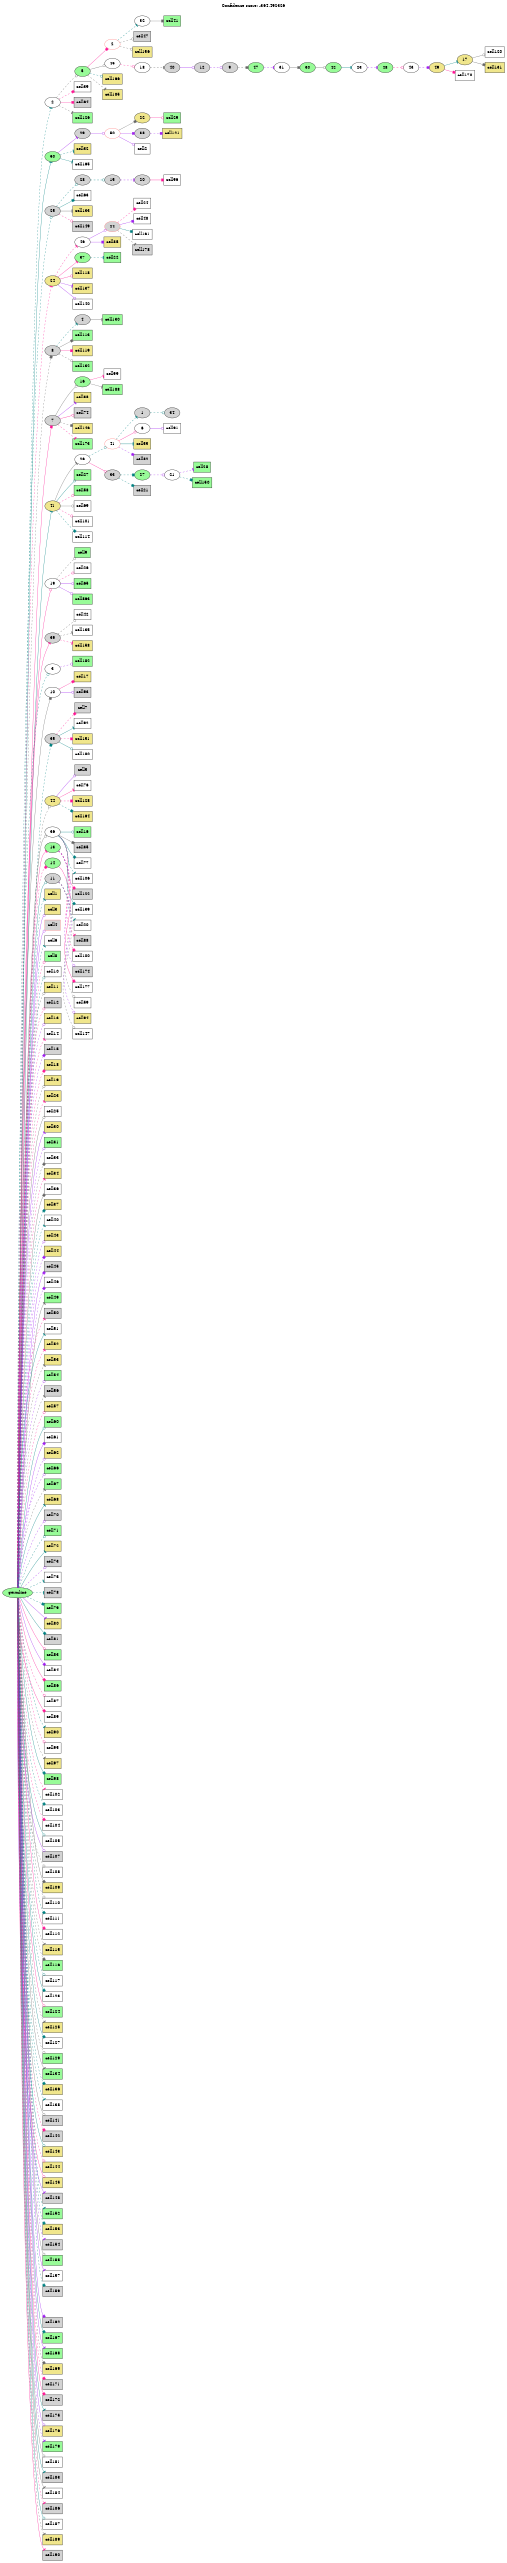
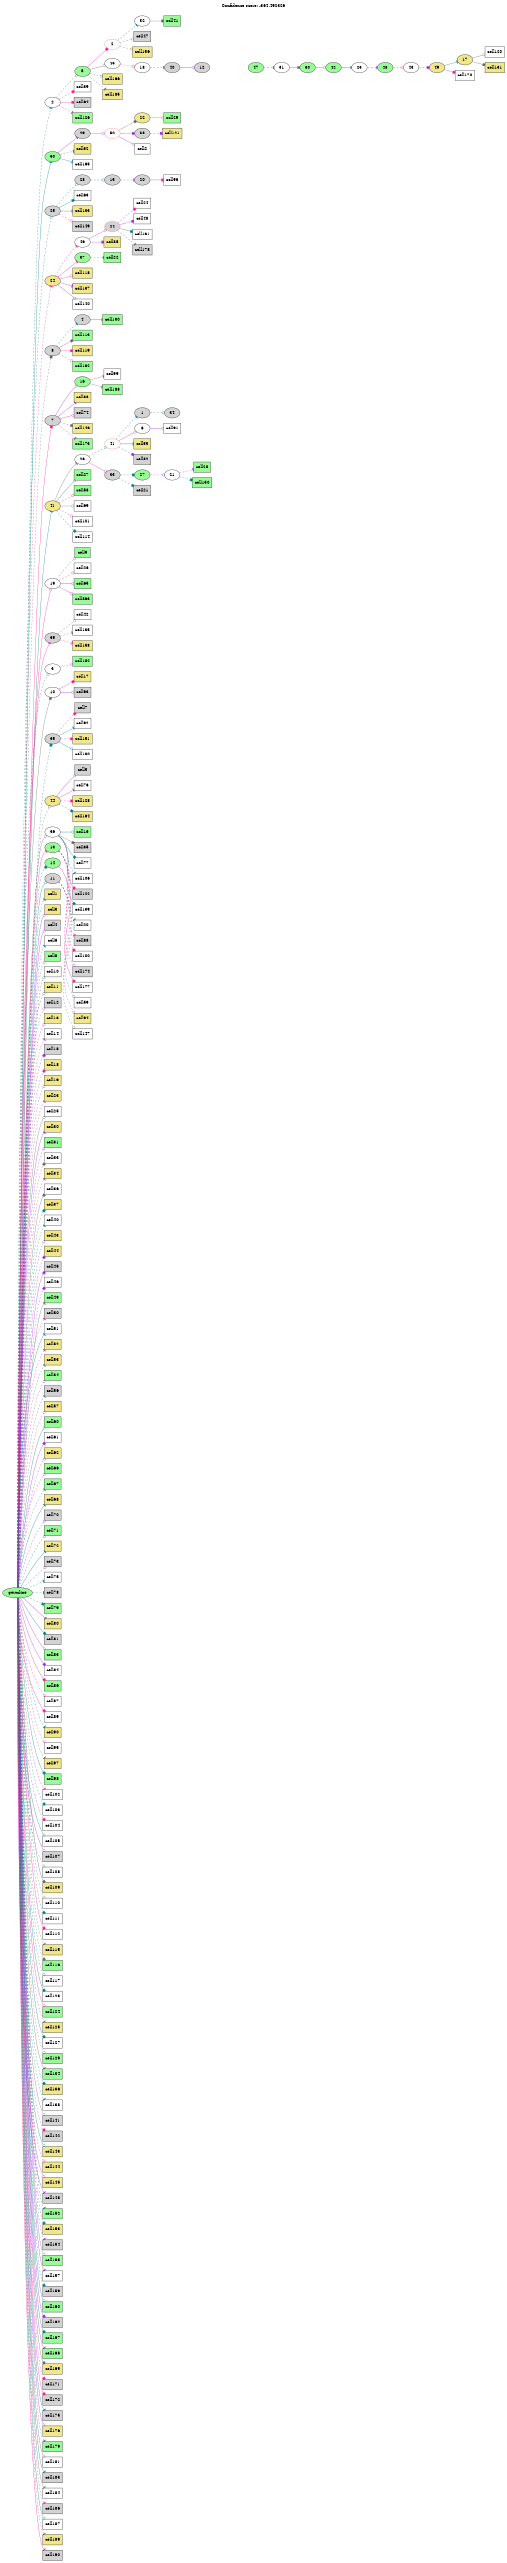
(230, 68) -> none
(64, 401) -> (64, 401)
(53, 925) -> (53, 925)
(24, 1227) -> (24, 1227)
(24, 1980) -> (24, 1980)
none -> (53, 2307)
